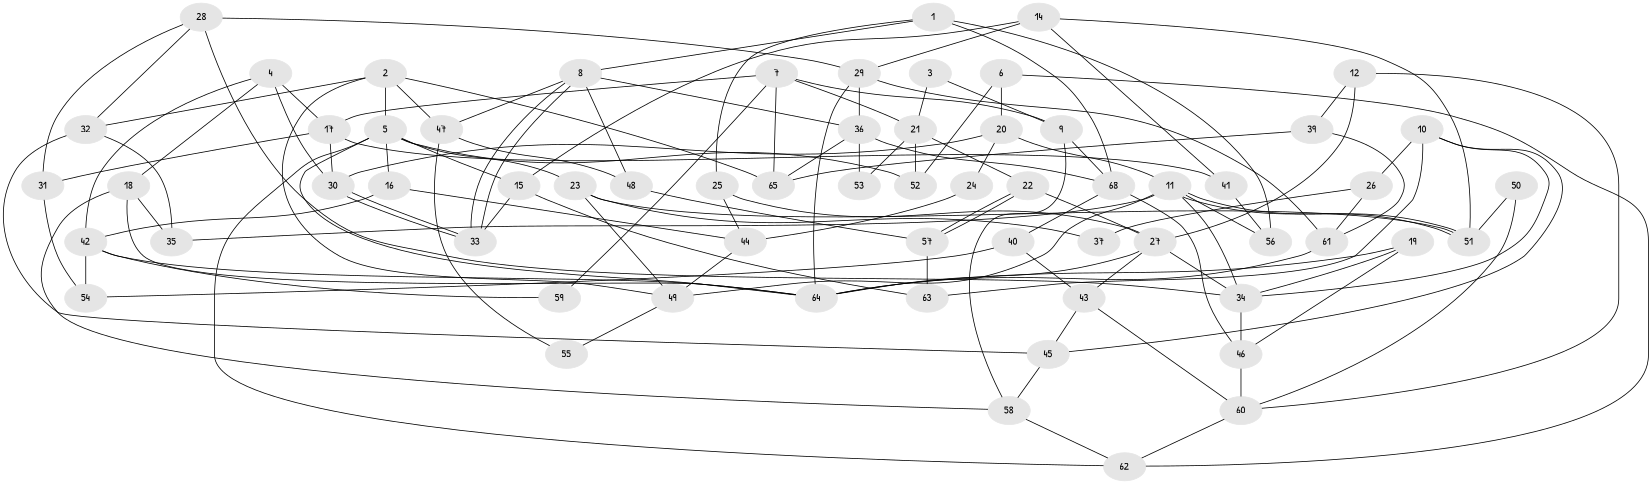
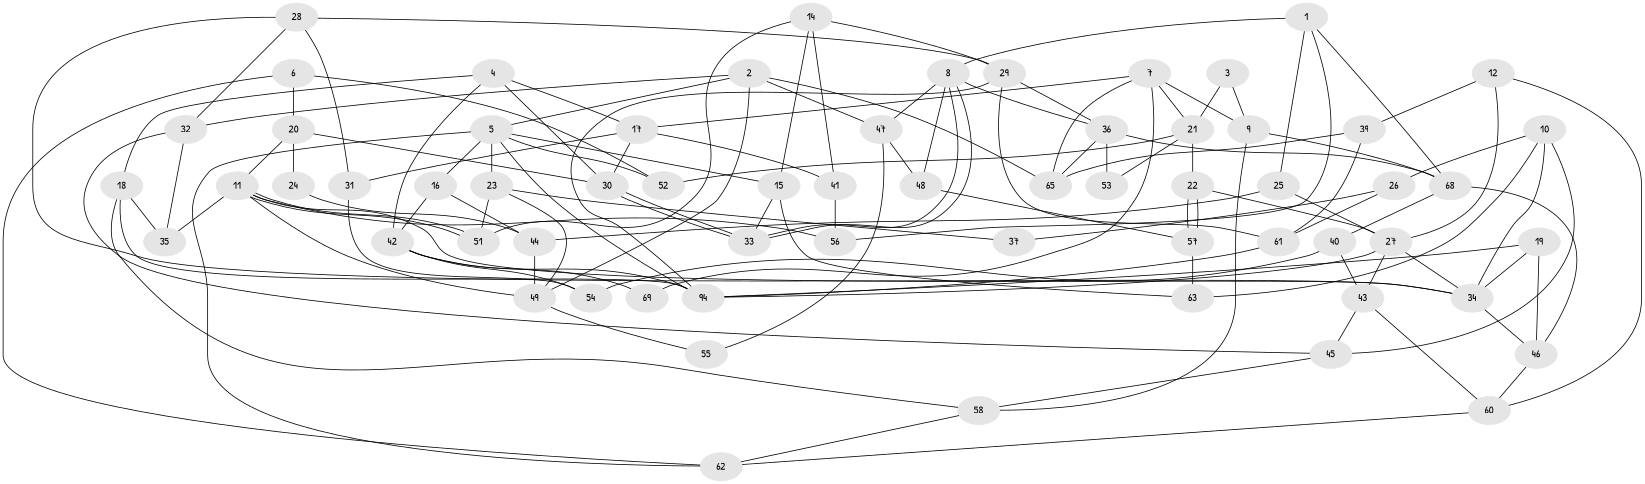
(1517, 186) -> none
(560, 298) -> (647, 298)
(816, 298) -> (703, 298)
